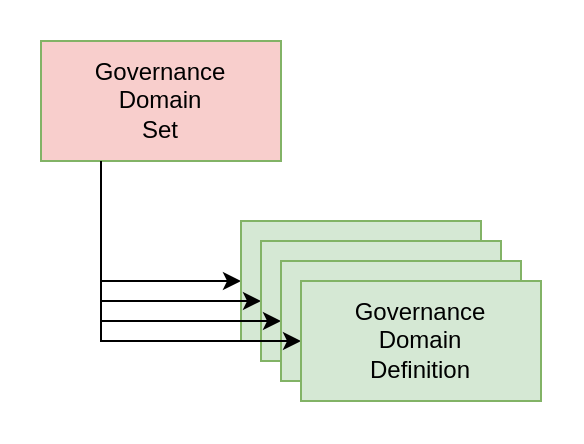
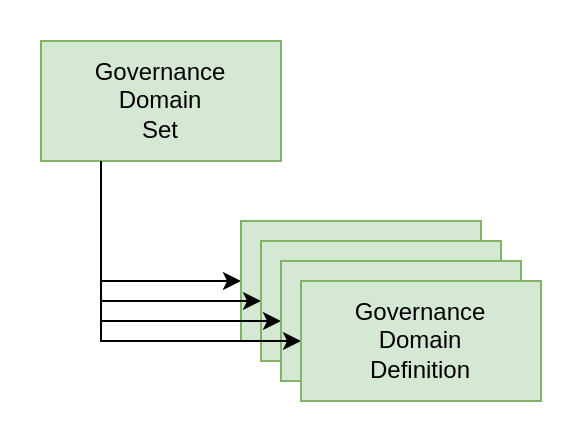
(161, 101) -> (161, 101)
